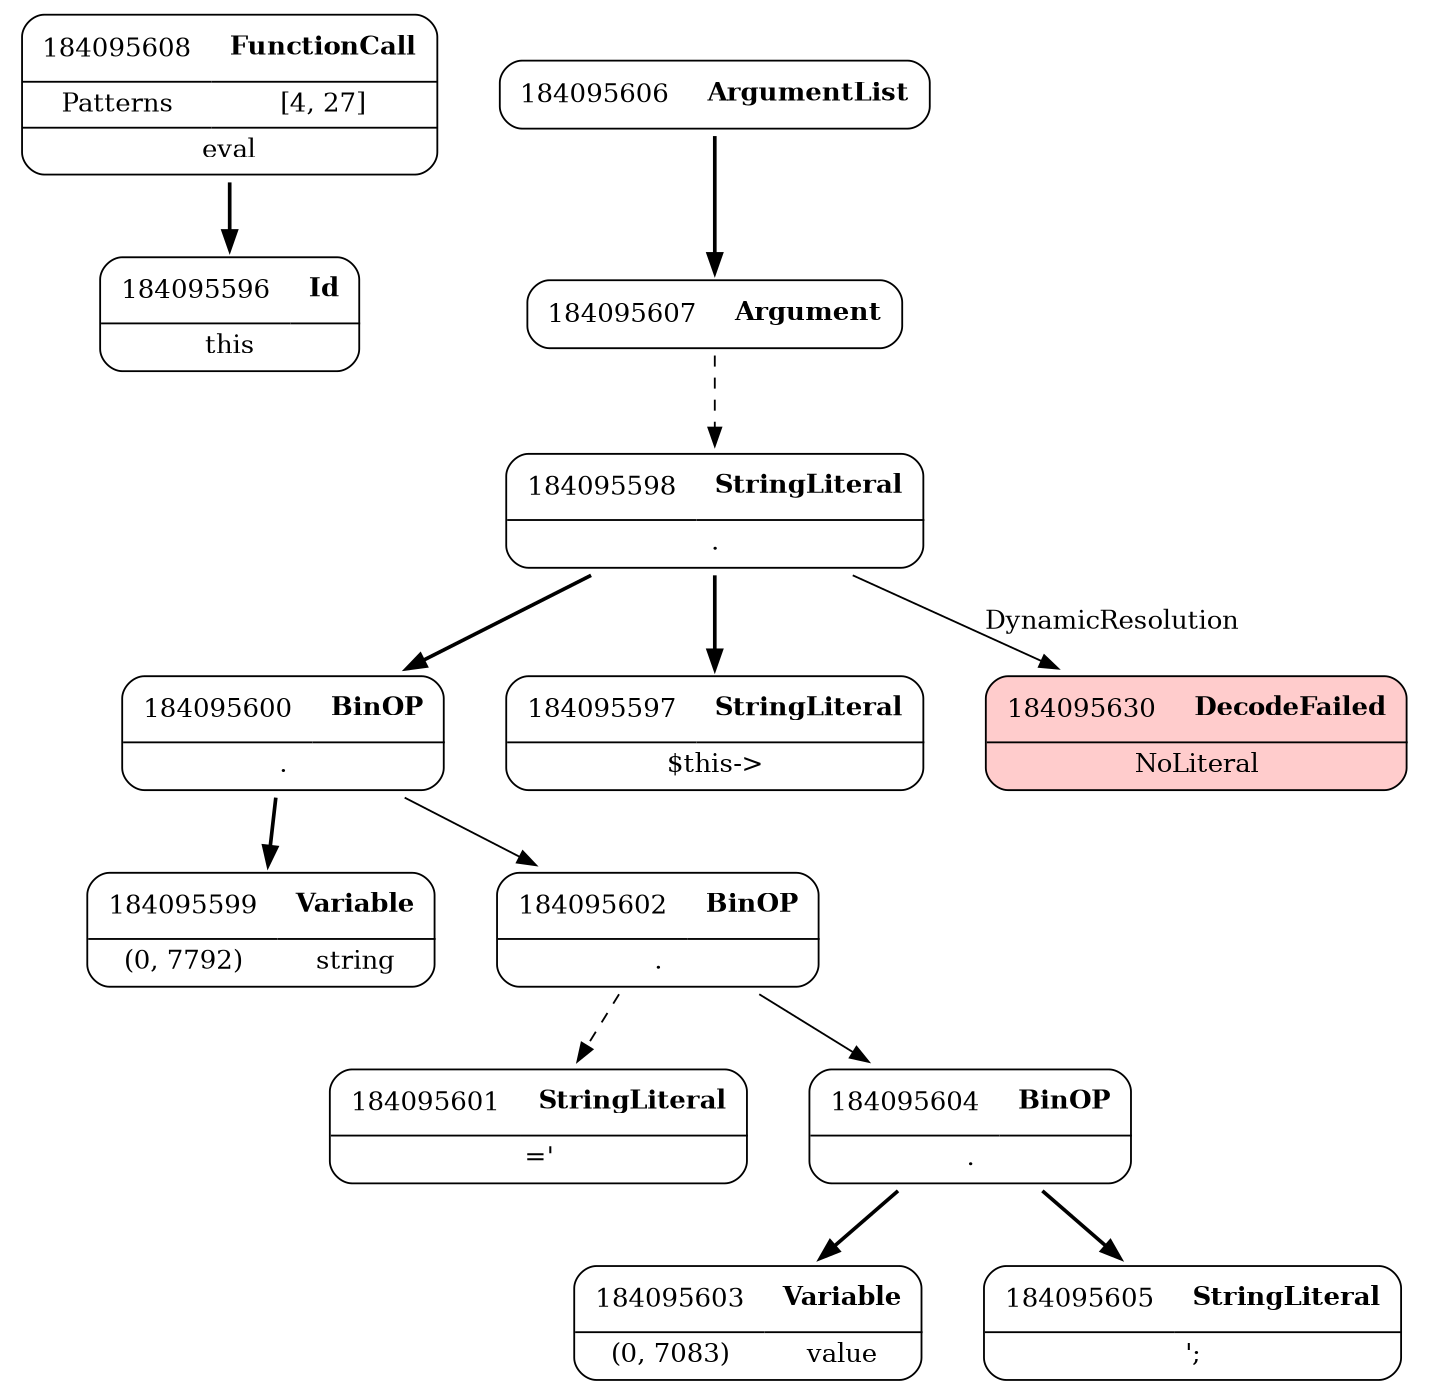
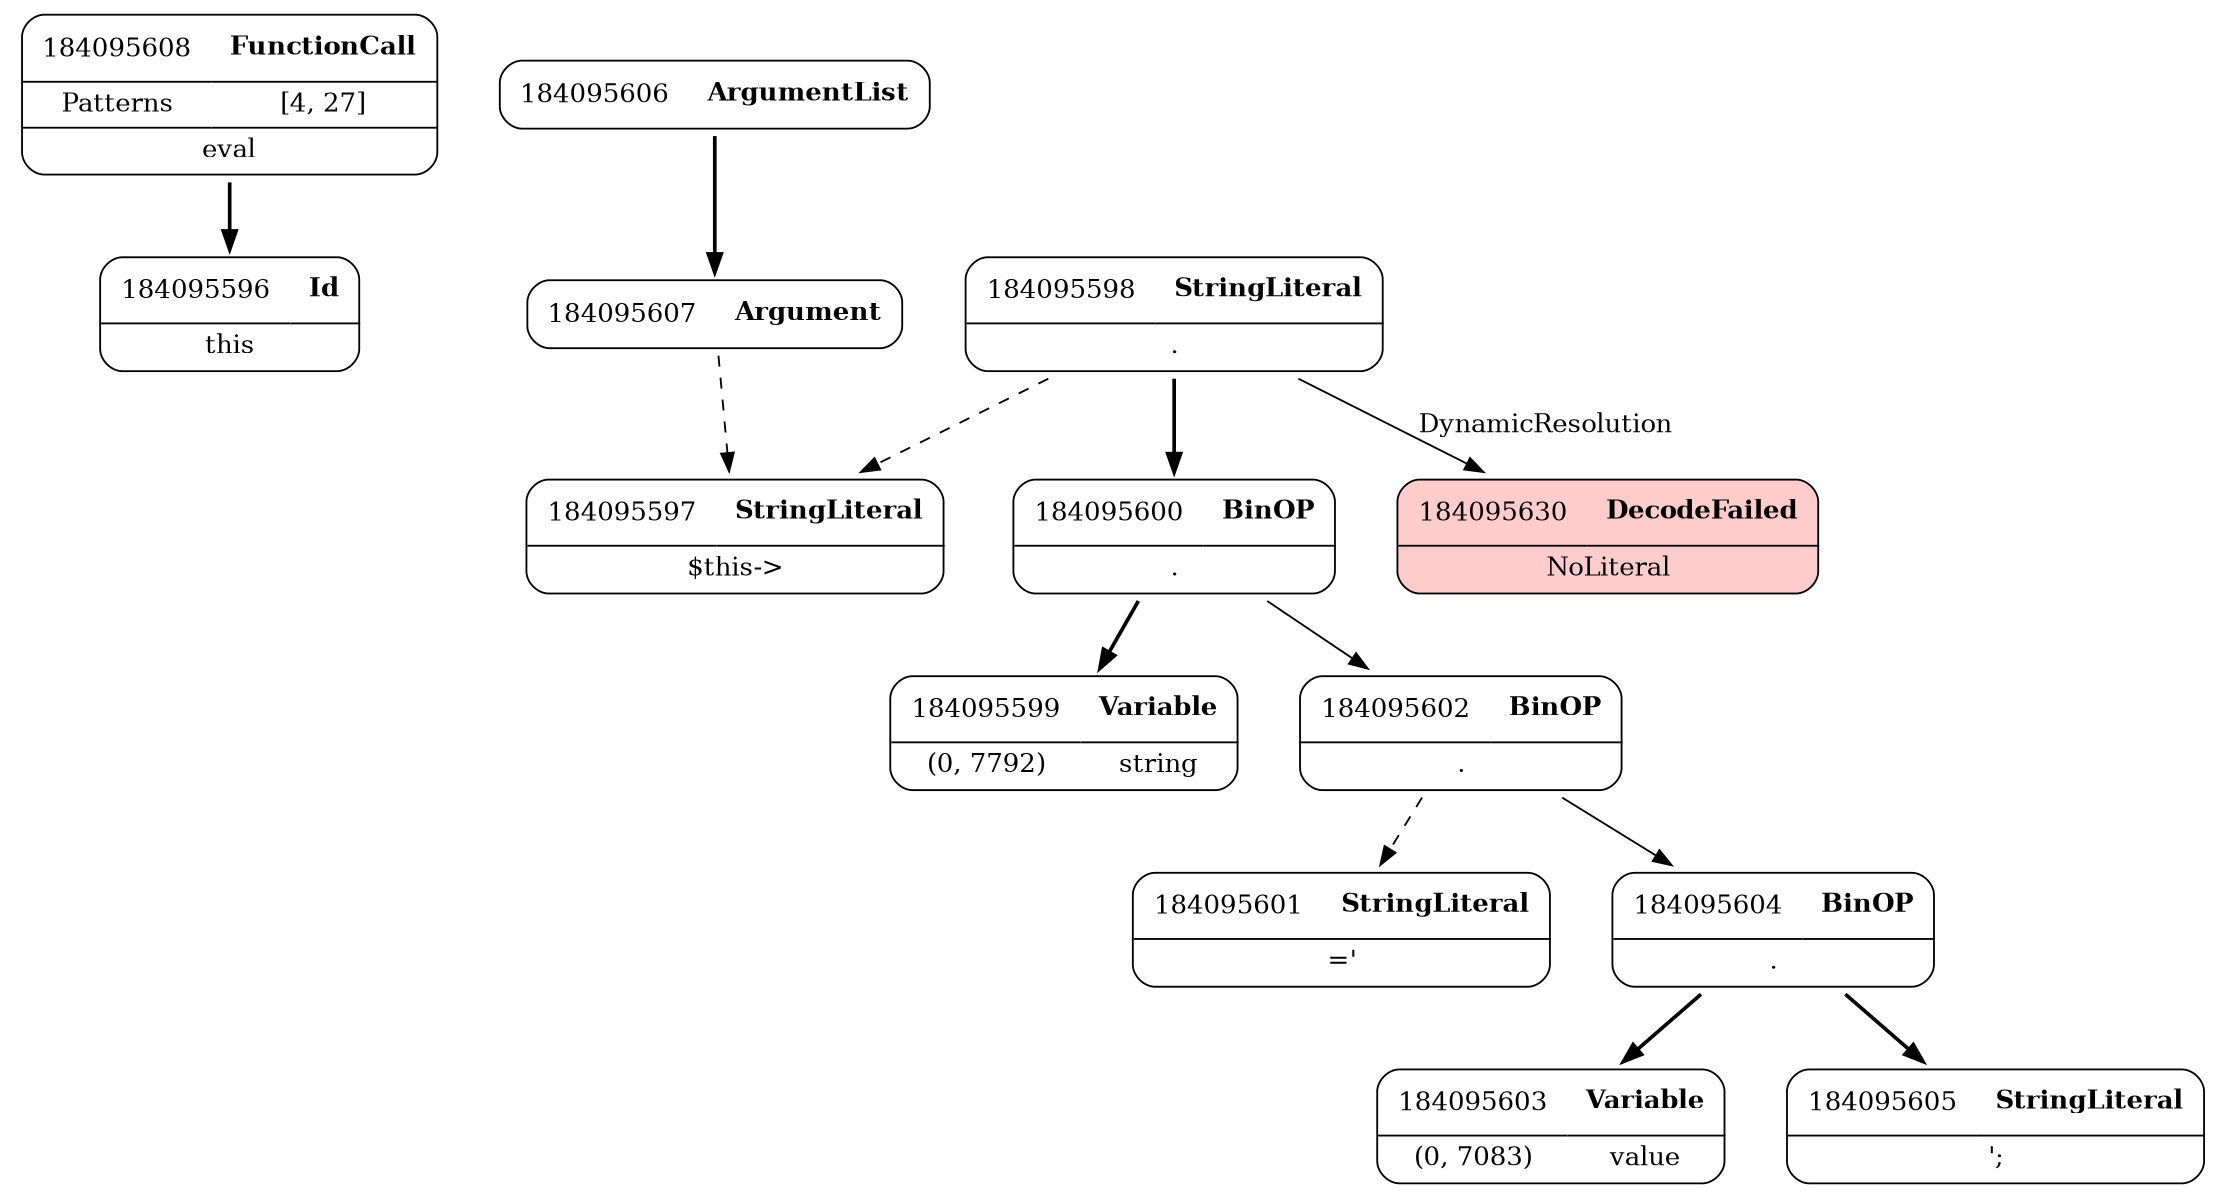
(715, 391) -> (723, 404)
(715, 613) -> (963, 421)
